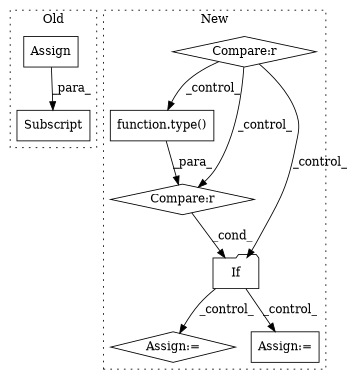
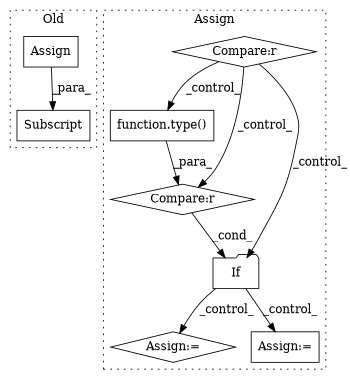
(215, 20) -> (215, 20)
